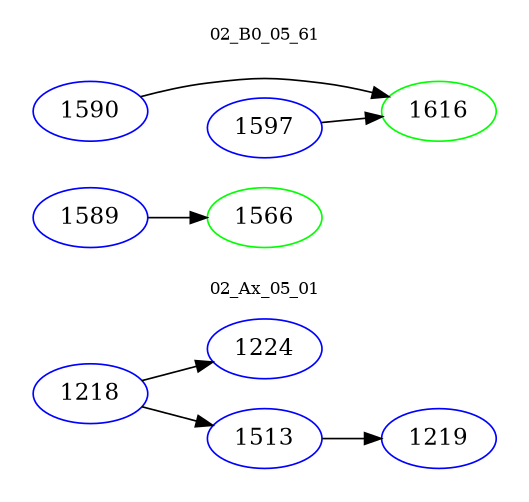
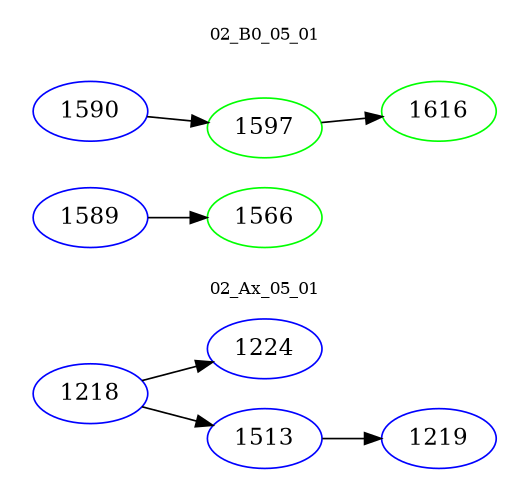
(265, 36) -> (265, 36)
(256, 79) -> (169, 119)
(265, 128) -> (265, 128)
